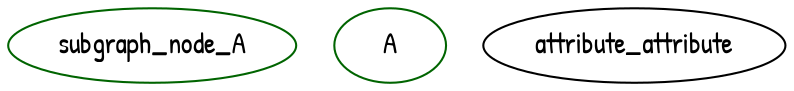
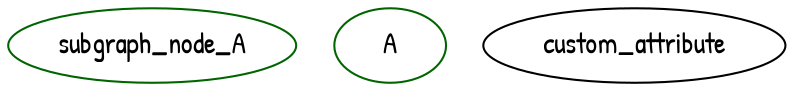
(634, 46) -> (634, 46)
